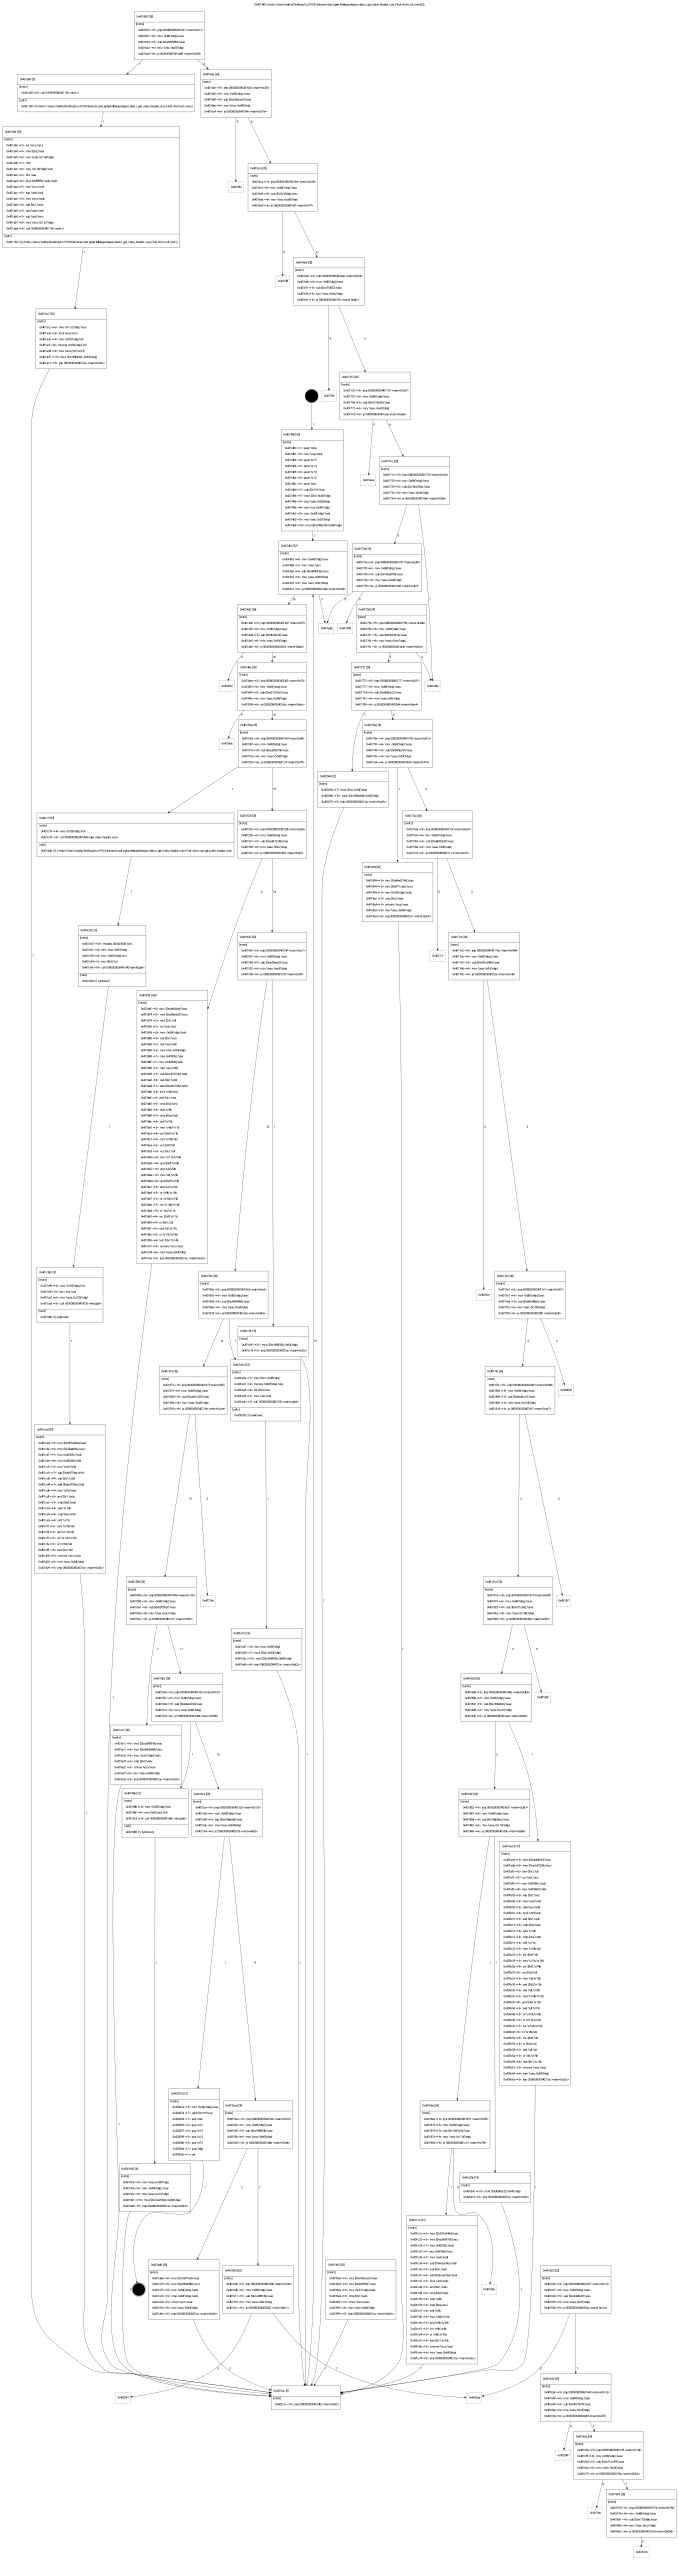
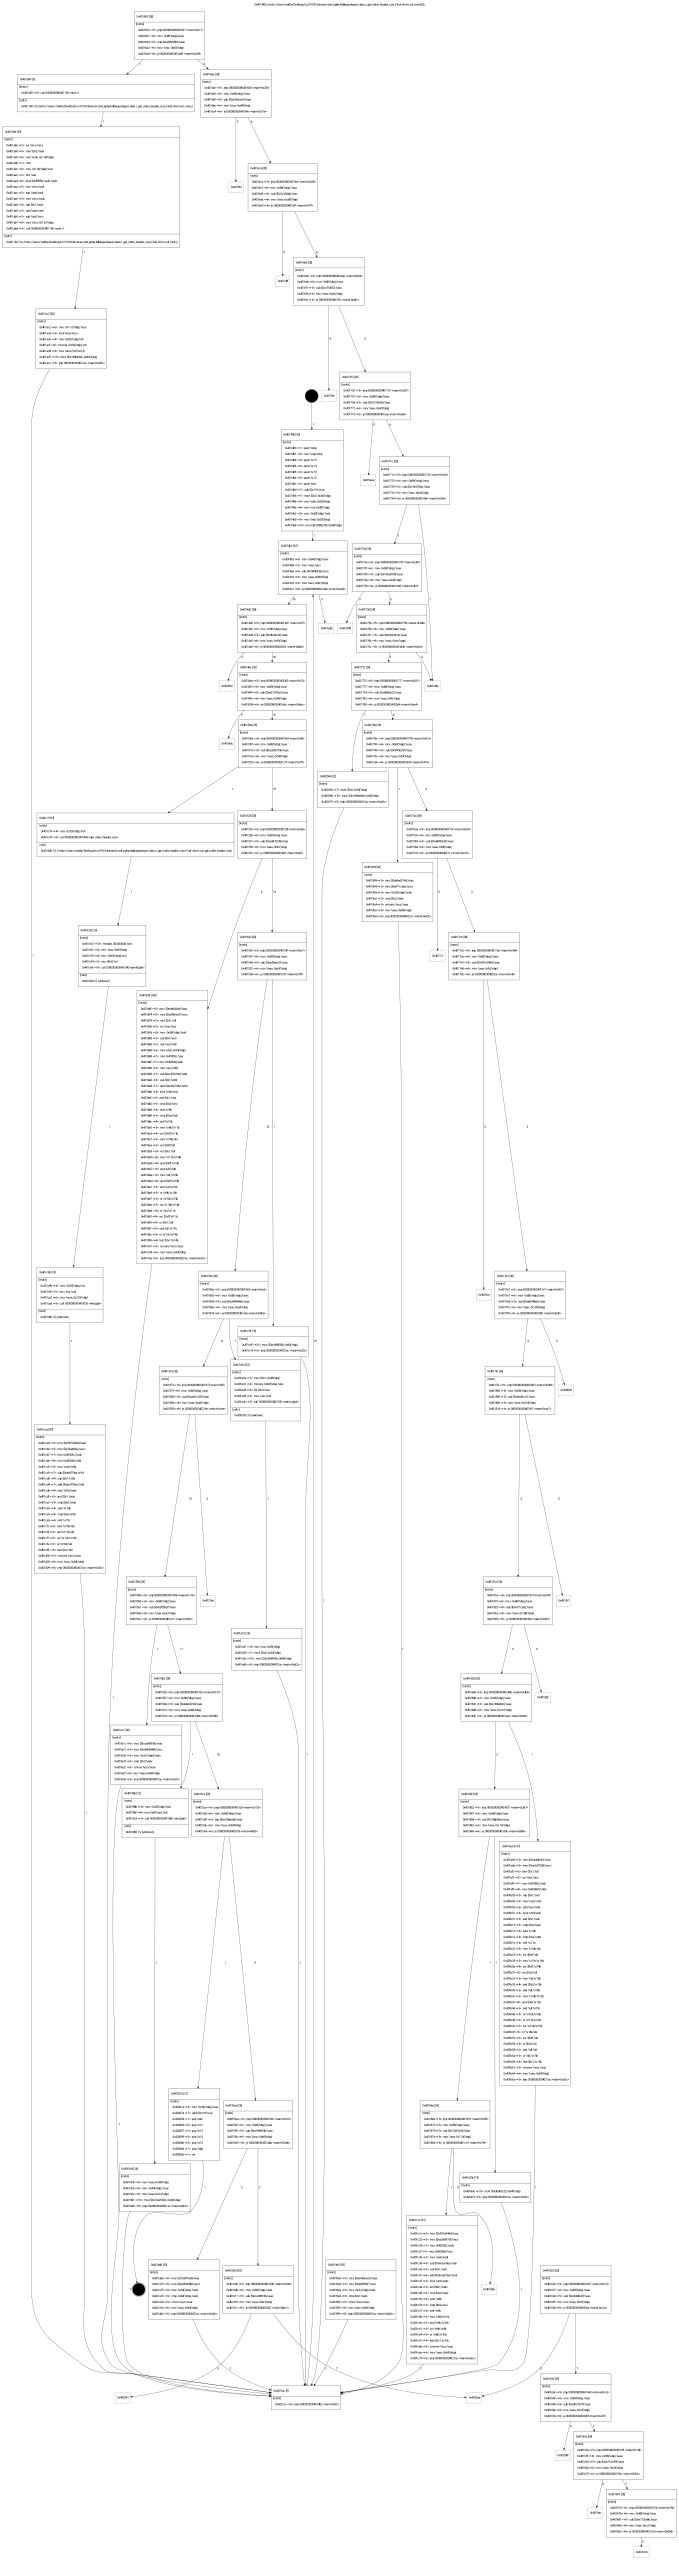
(337, 603) -> (389, 597)
